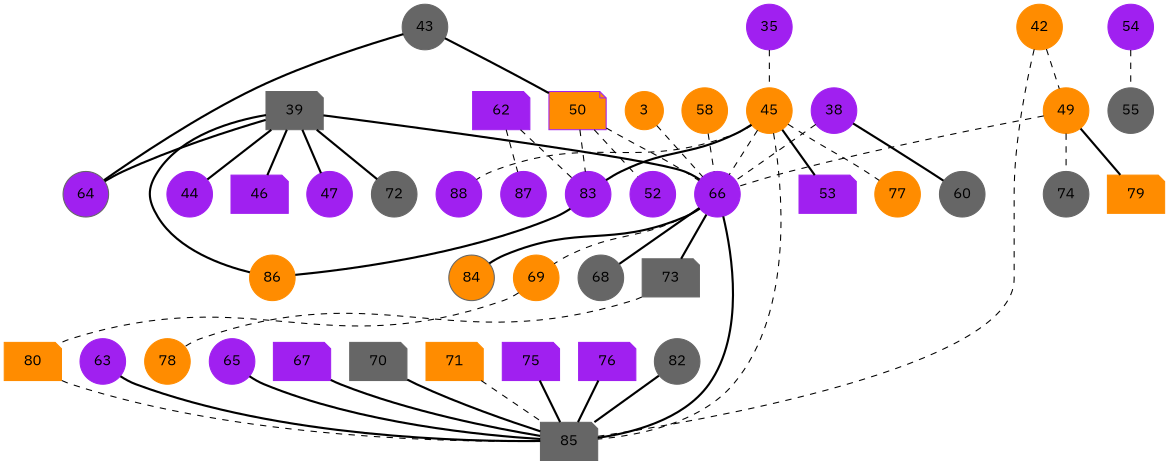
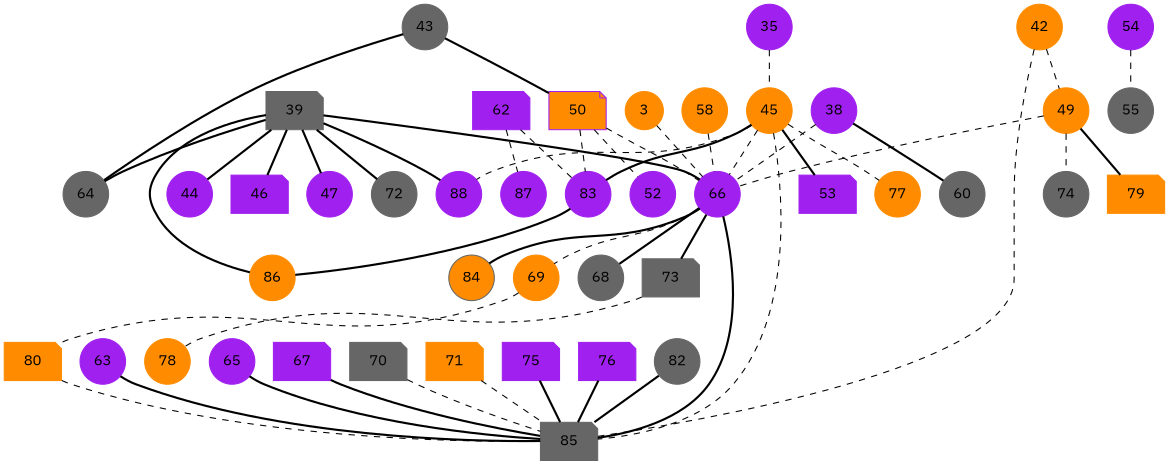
none -> (383, 150)
(86, 194) -> (86, 194)
(473, 408) -> (473, 408)
